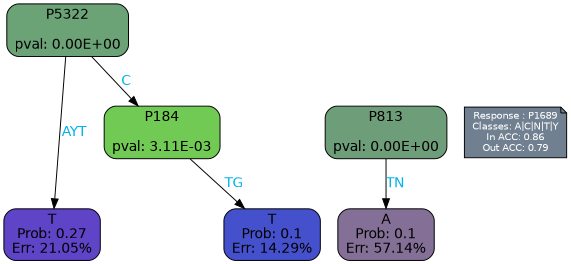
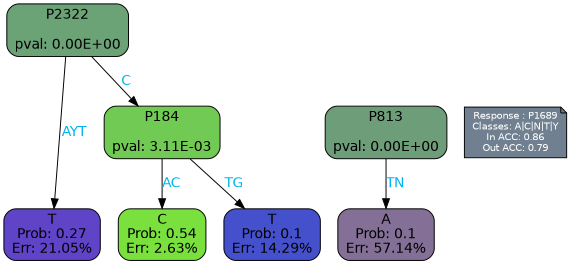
(68, 30) -> (68, 30)
none -> (162, 235)
